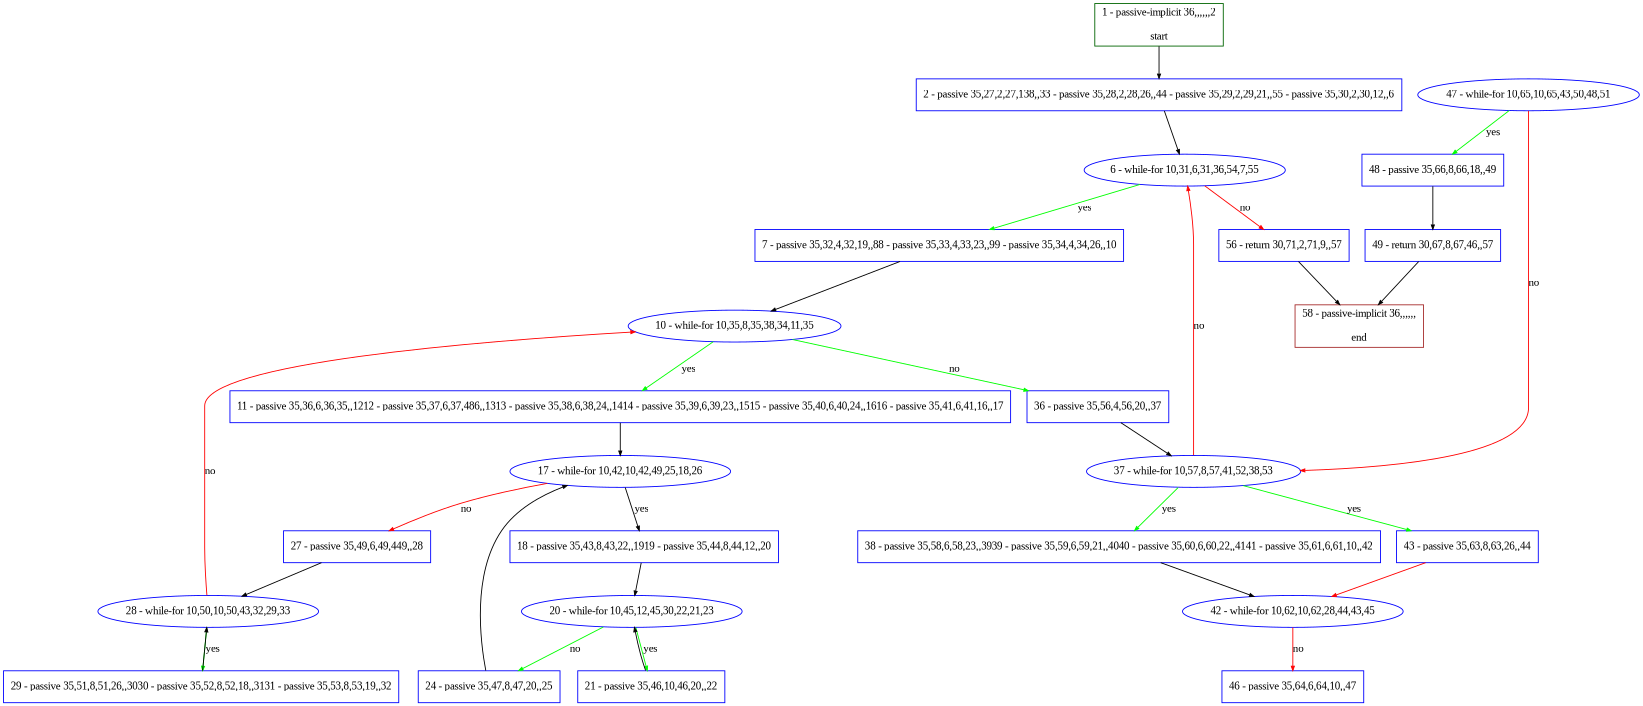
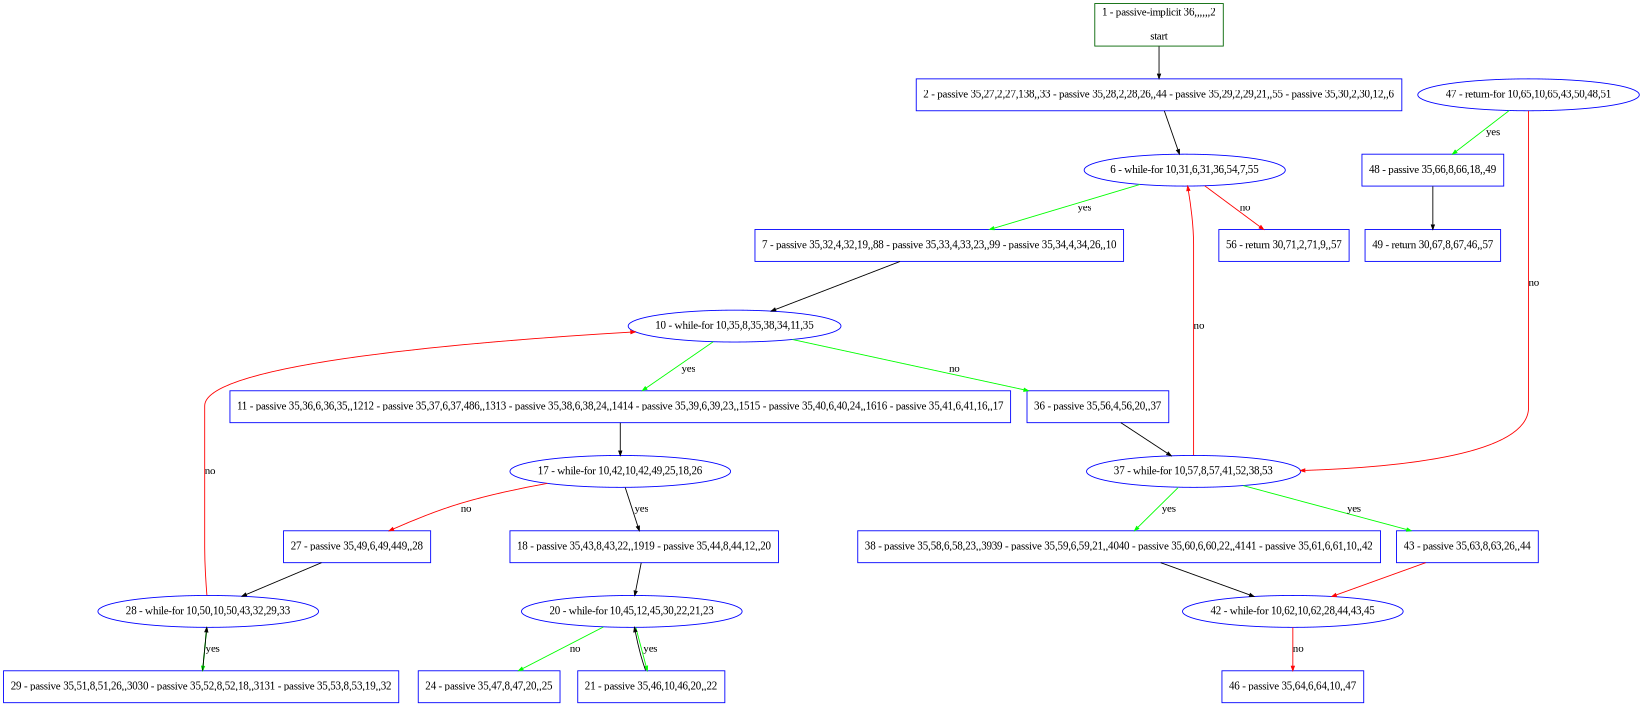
(1529, 95) -> (1529, 95)
(1359, 326) -> none
(488, 561) -> none
